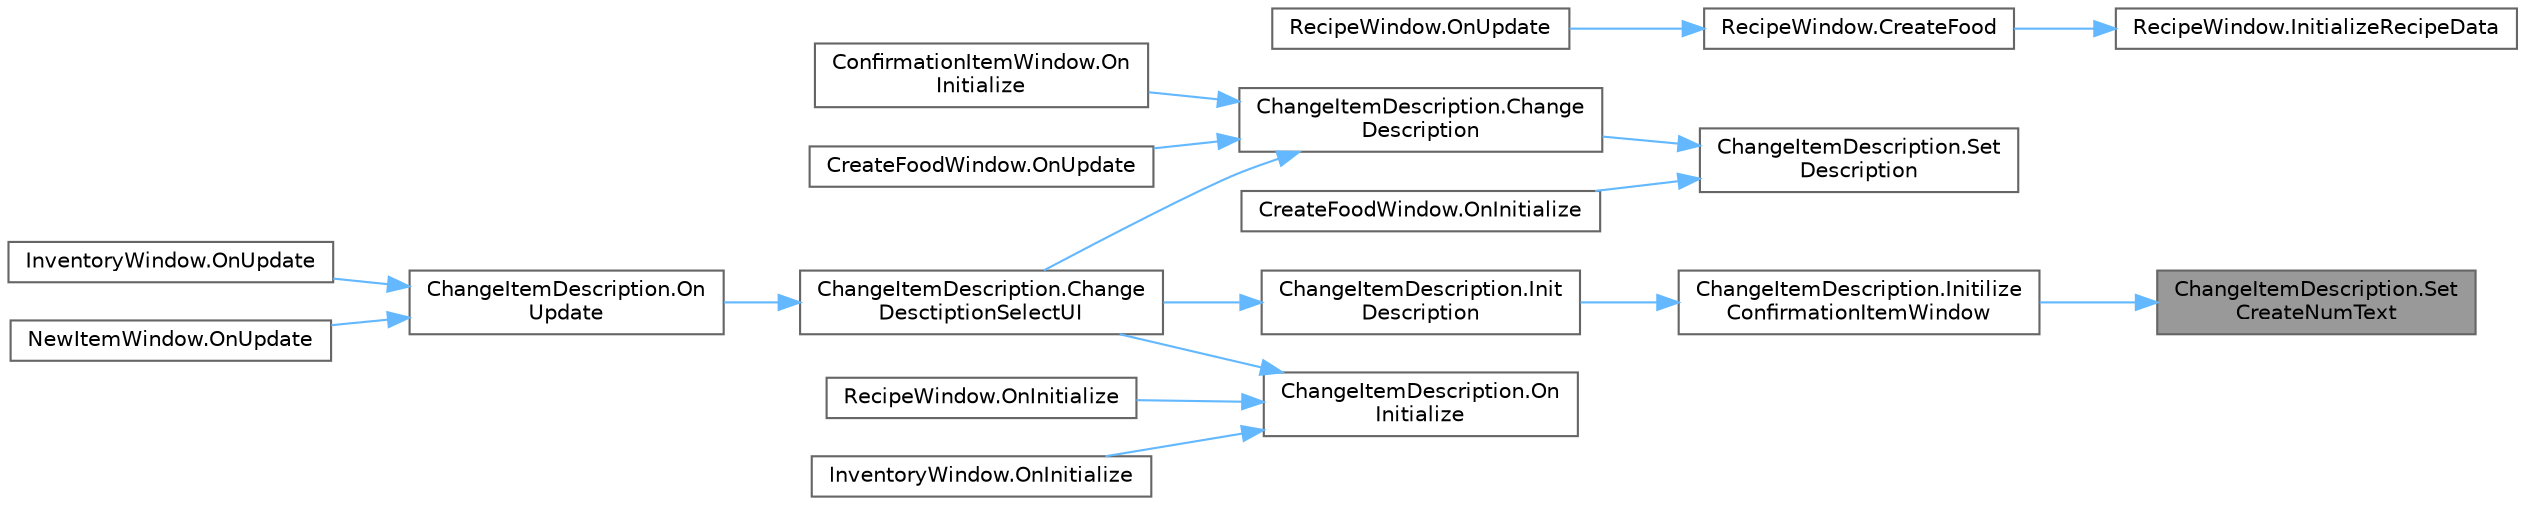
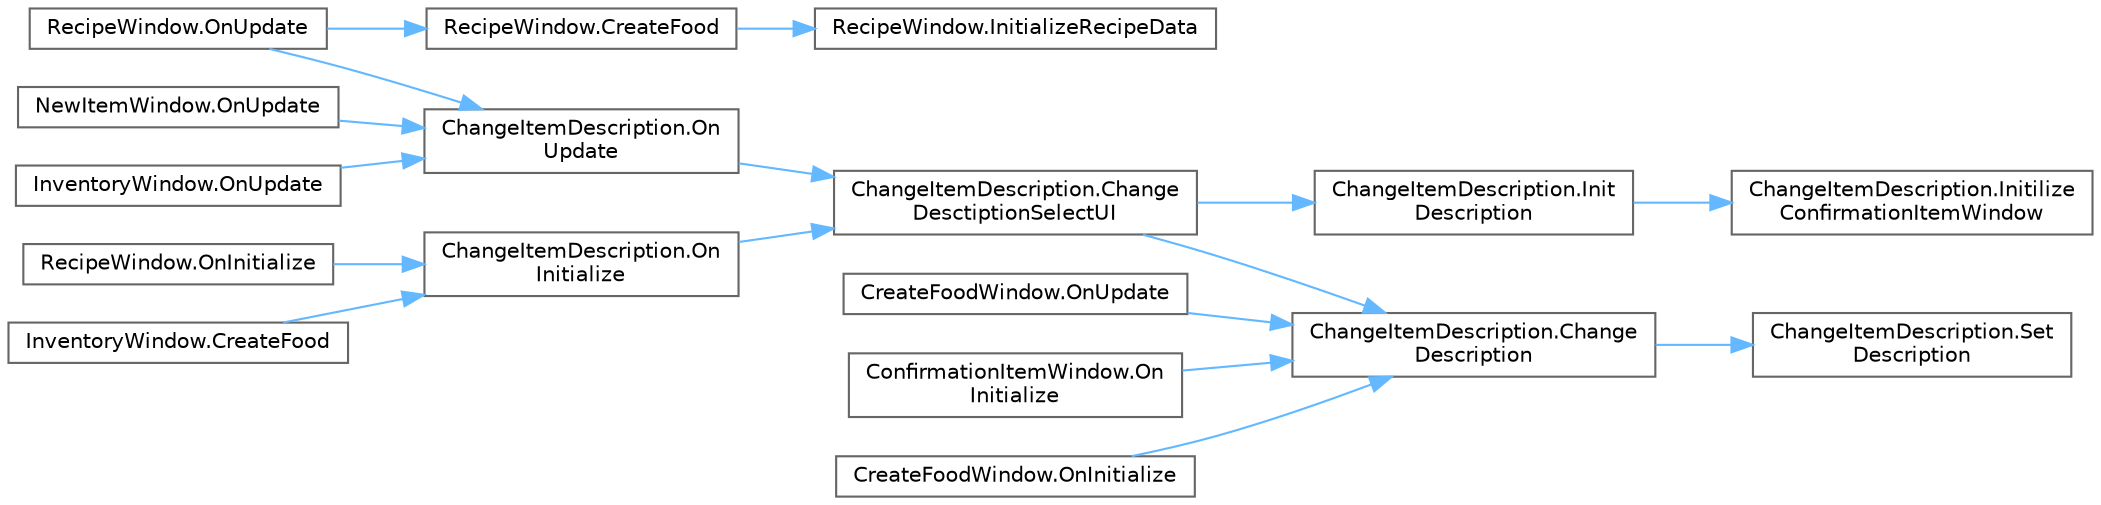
none -> (366, 74)
(1637, 186) -> (1253, 425)
(2316, 302) -> none
(1190, 351) -> (775, 237)
(982, 476) -> (178, 343)
